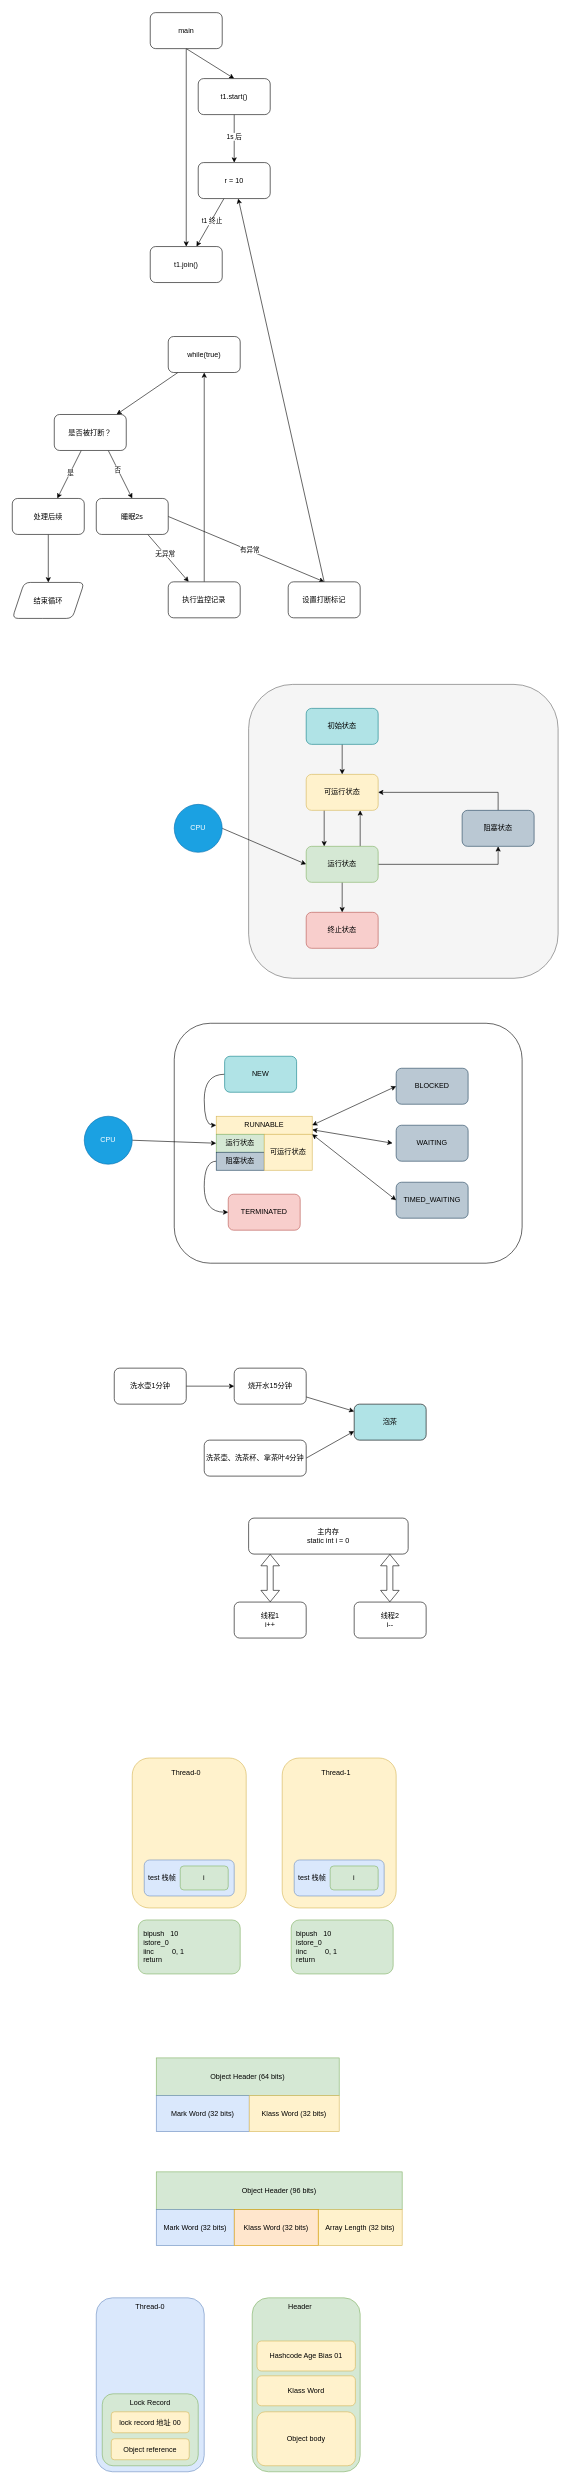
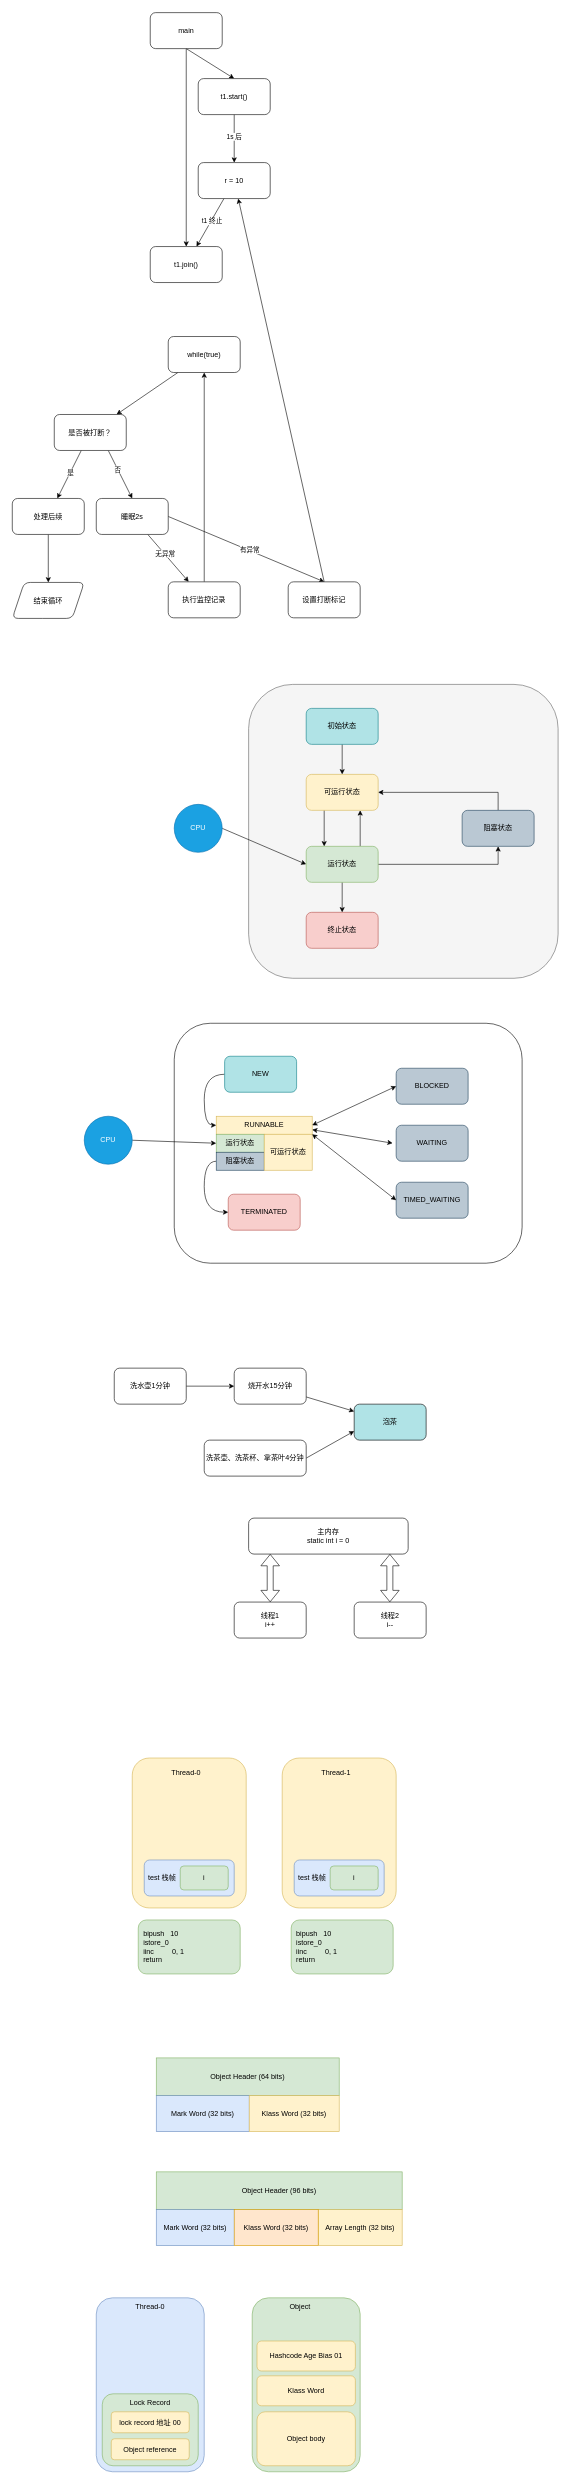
(300, 2307) -> (300, 2307)
